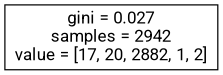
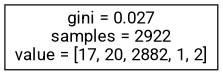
(111, 37) -> (111, 37)
